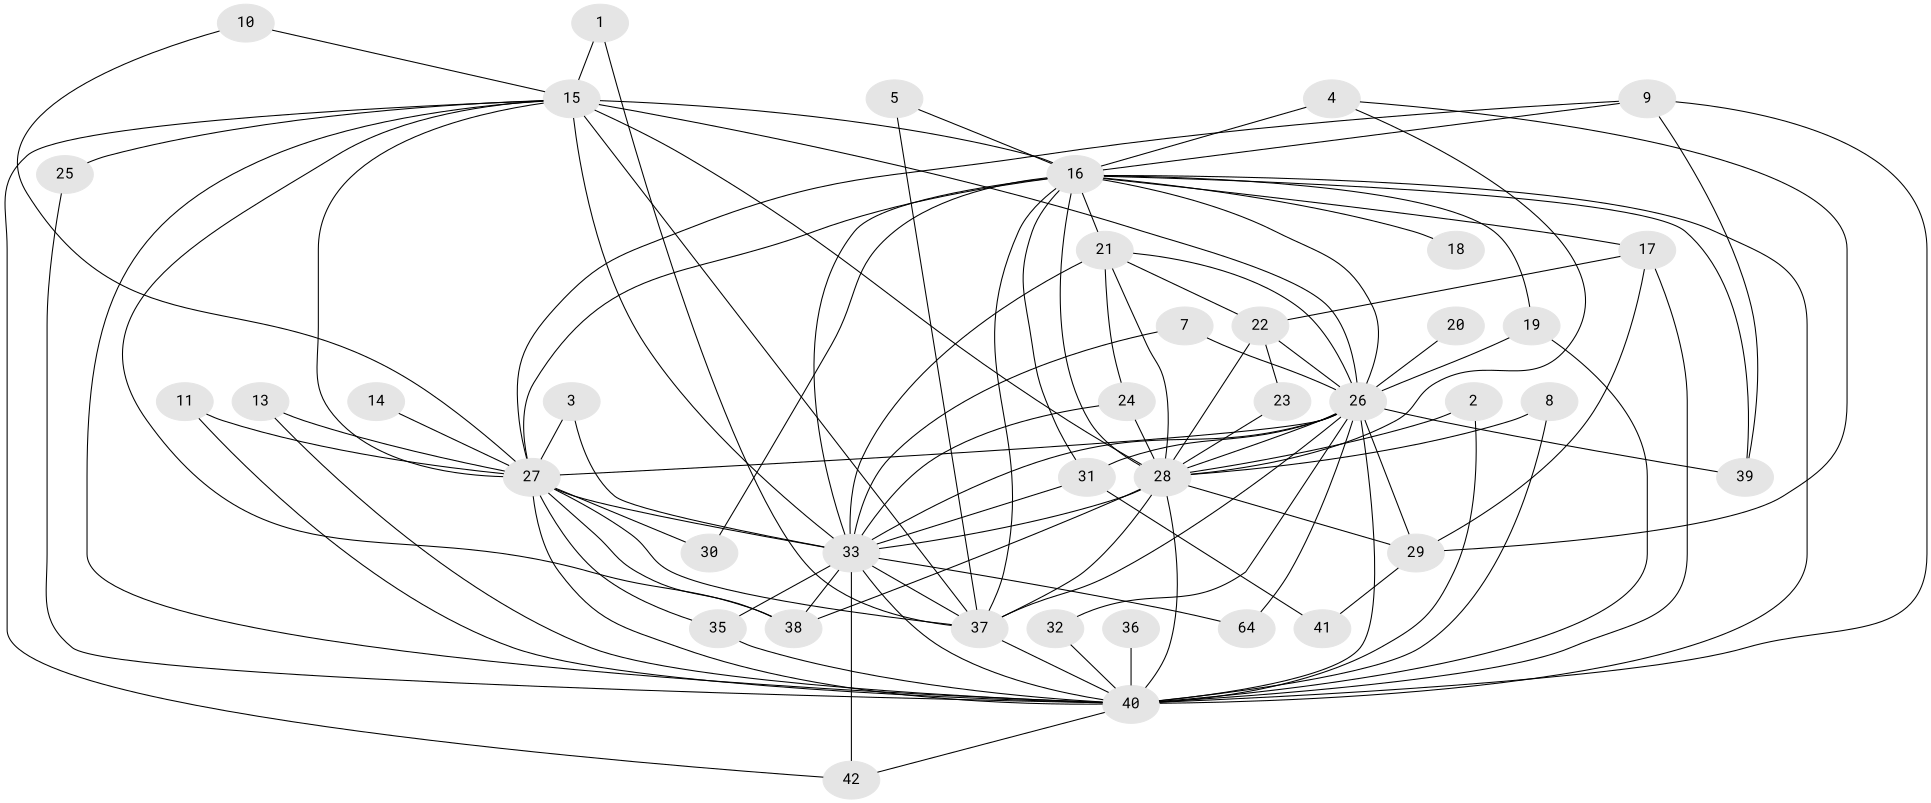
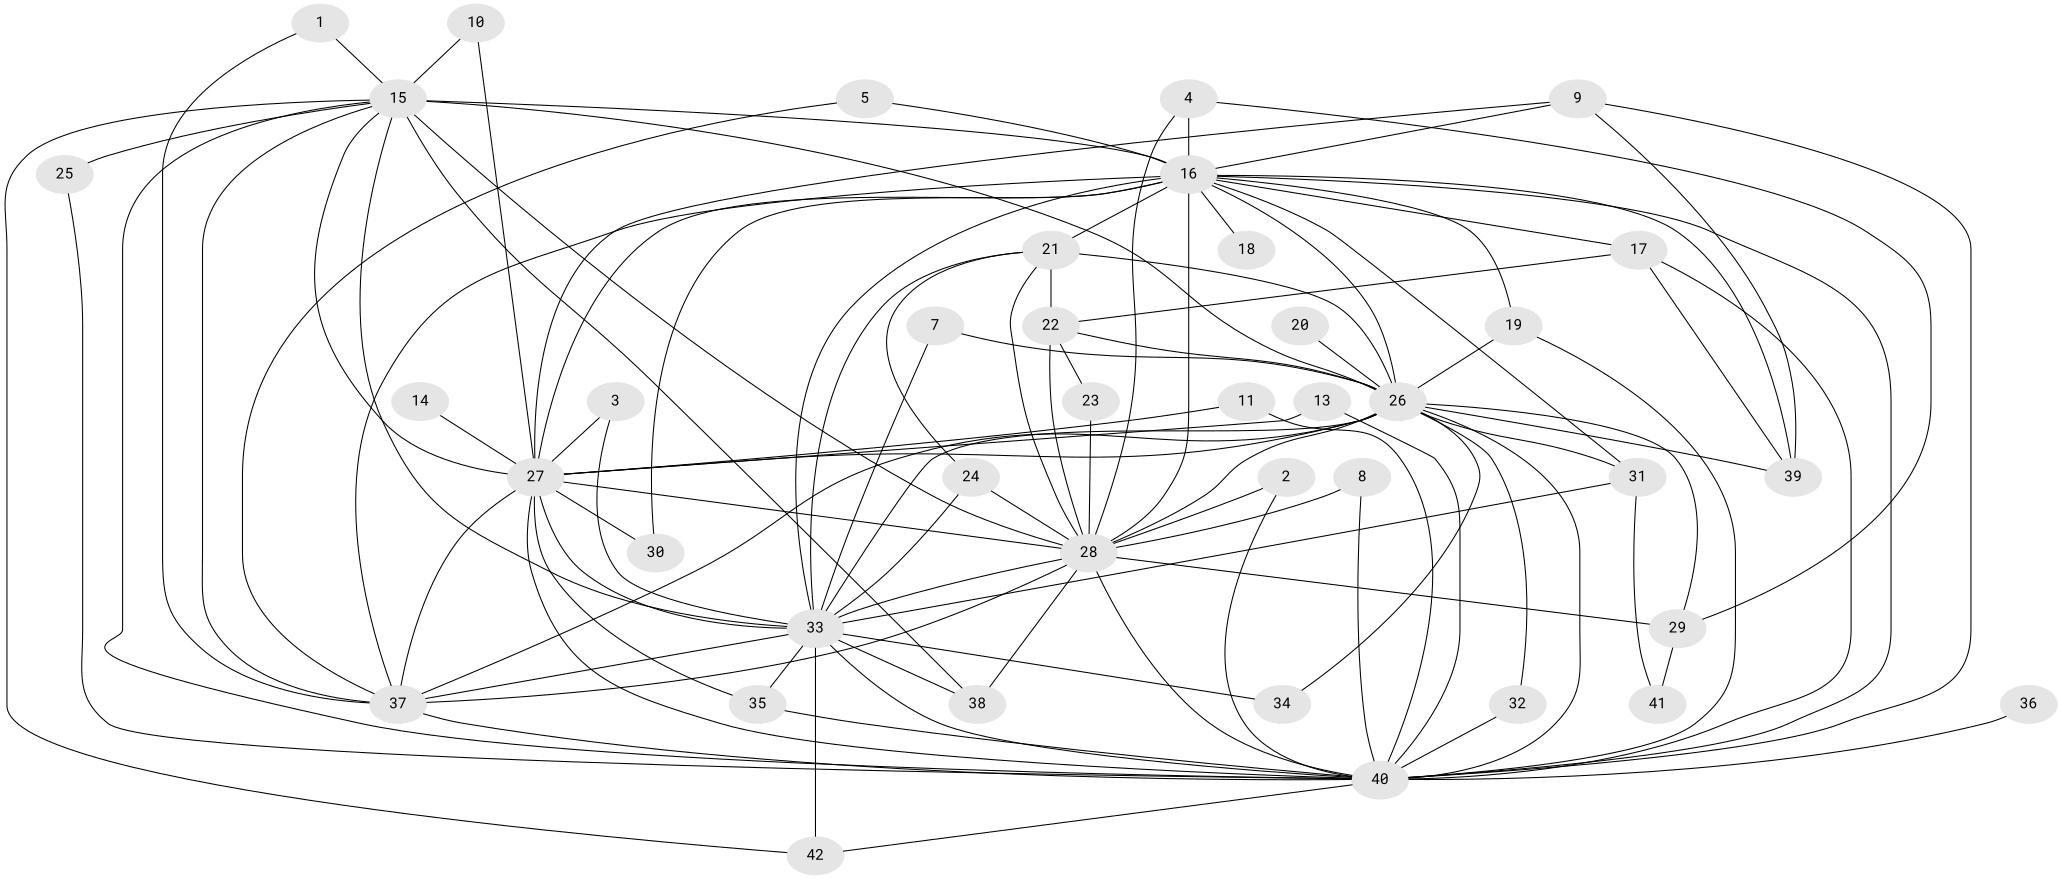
(1578, 432) -> (1716, 364)
(647, 577) -> (825, 517)
(1247, 629) -> (1282, 704)
